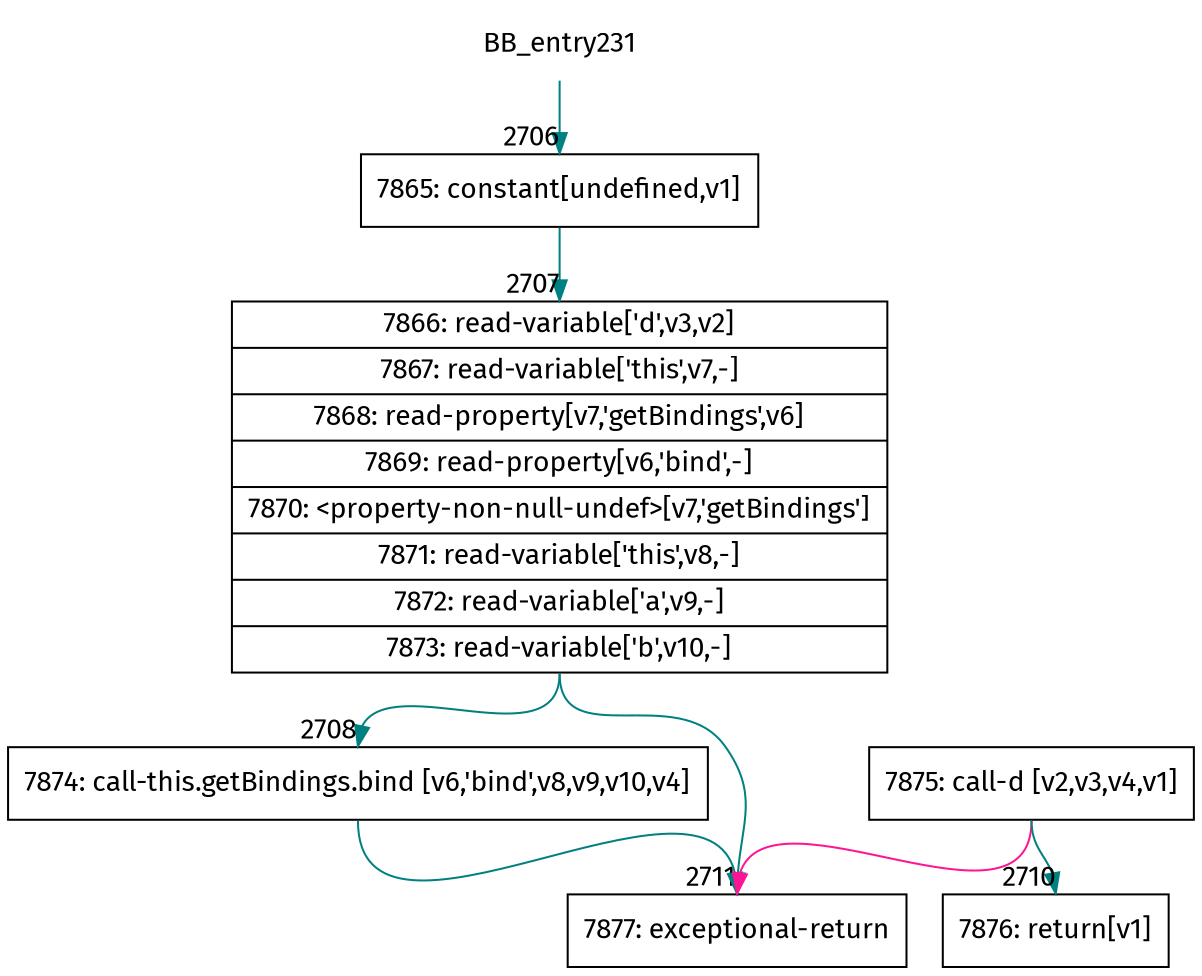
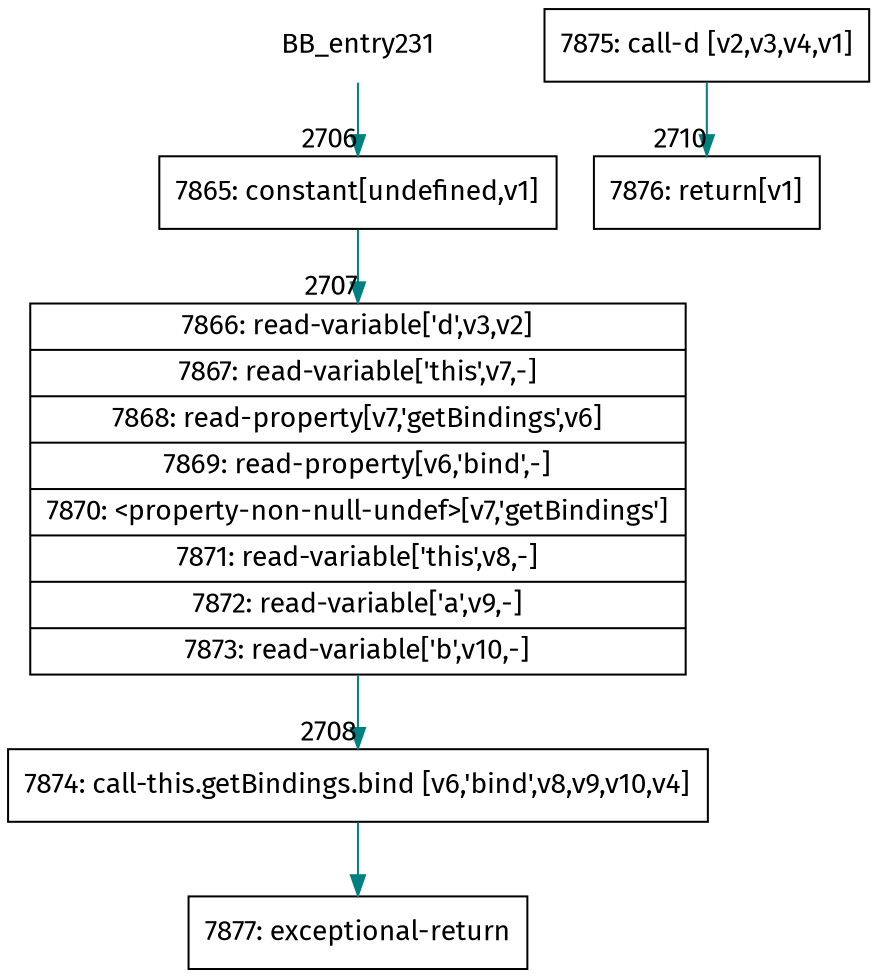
(699, 726) -> none
(894, 859) -> none
